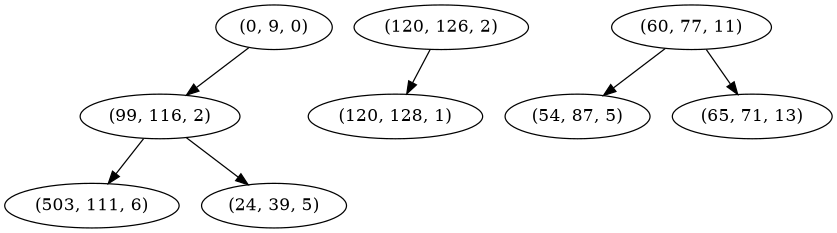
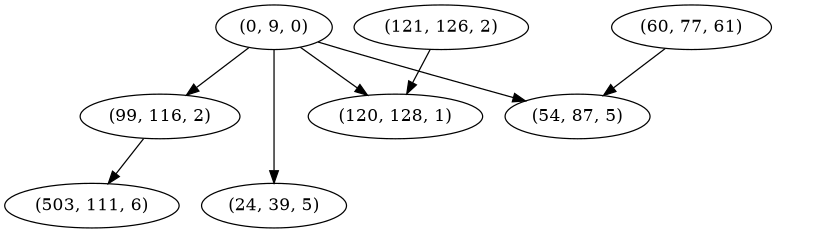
(441, 27) -> (441, 27)
(692, 27) -> (692, 27)
none -> (329, 68)
none -> (411, 69)
(752, 116) -> none
(212, 157) -> (274, 110)
